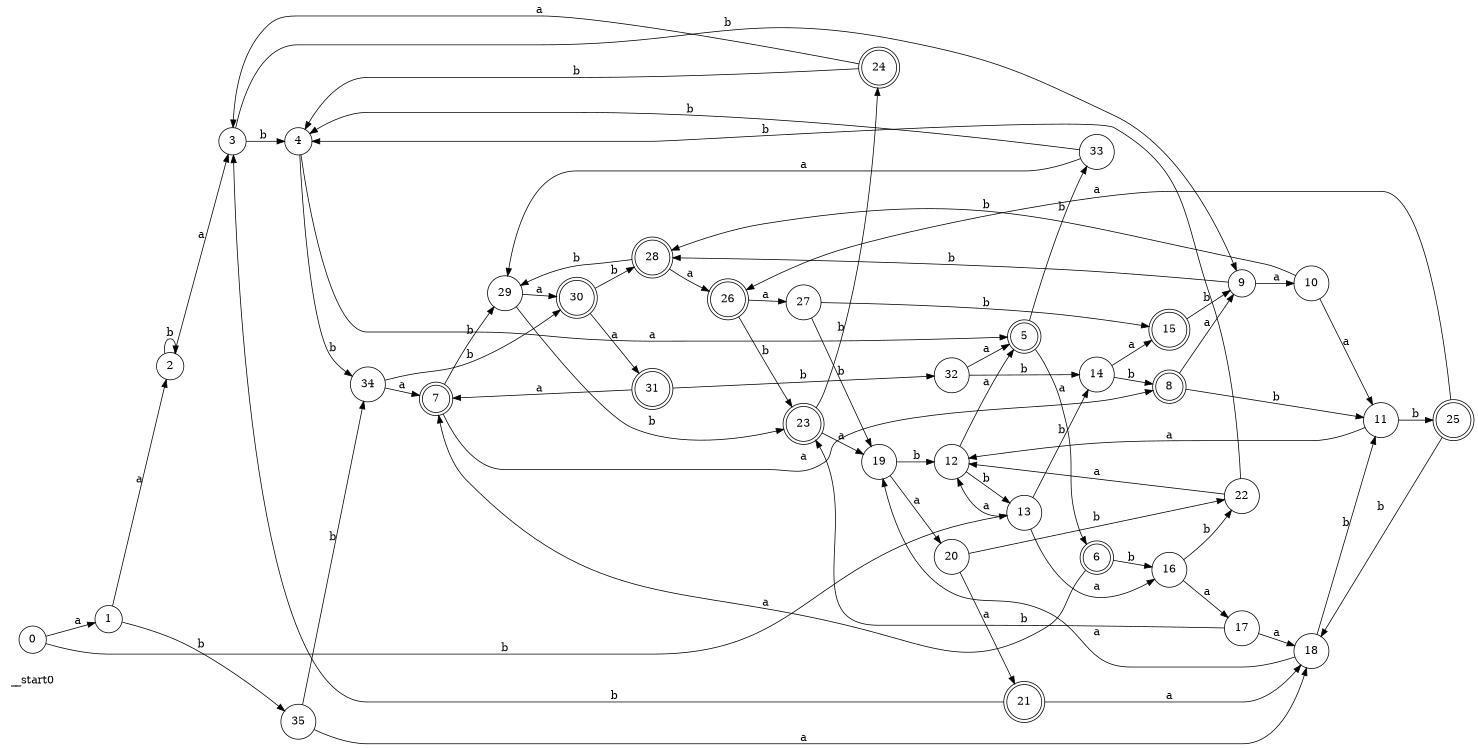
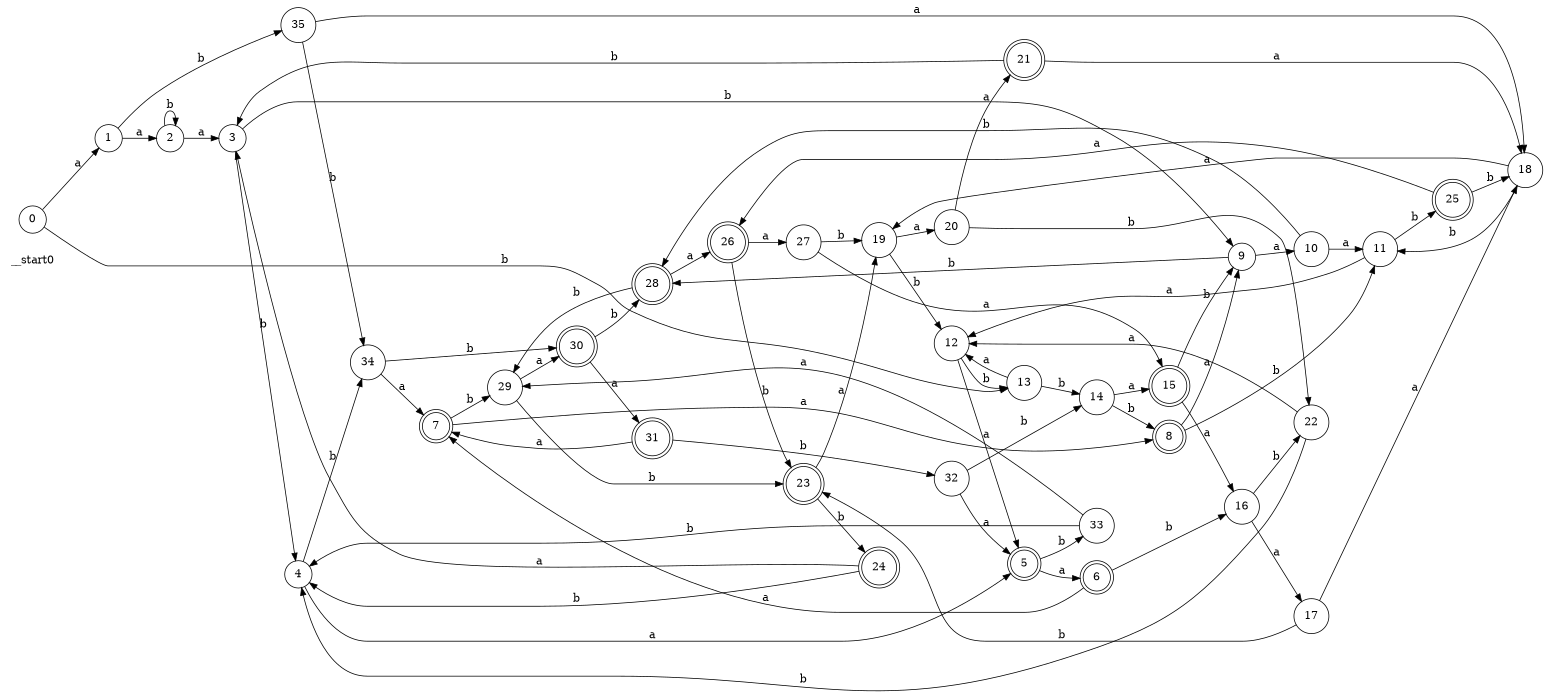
(986, 304) -> (986, 305)
(1079, 592) -> (1207, 443)
